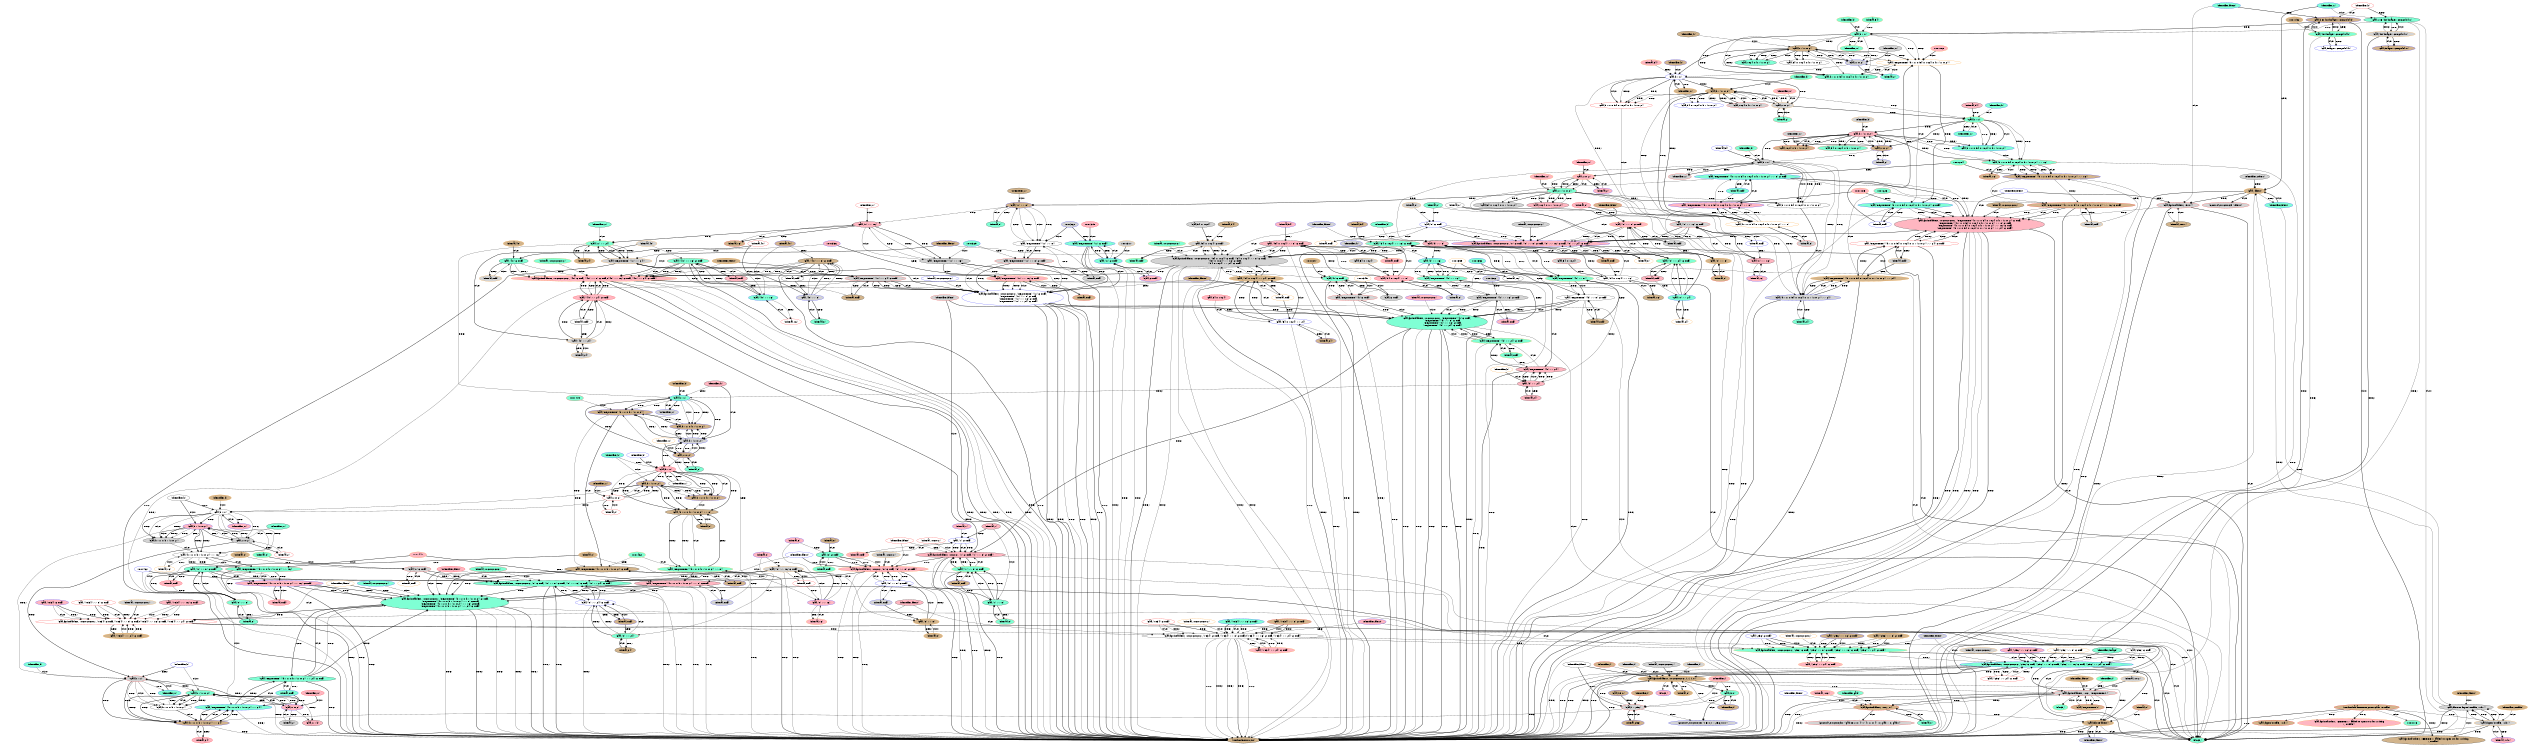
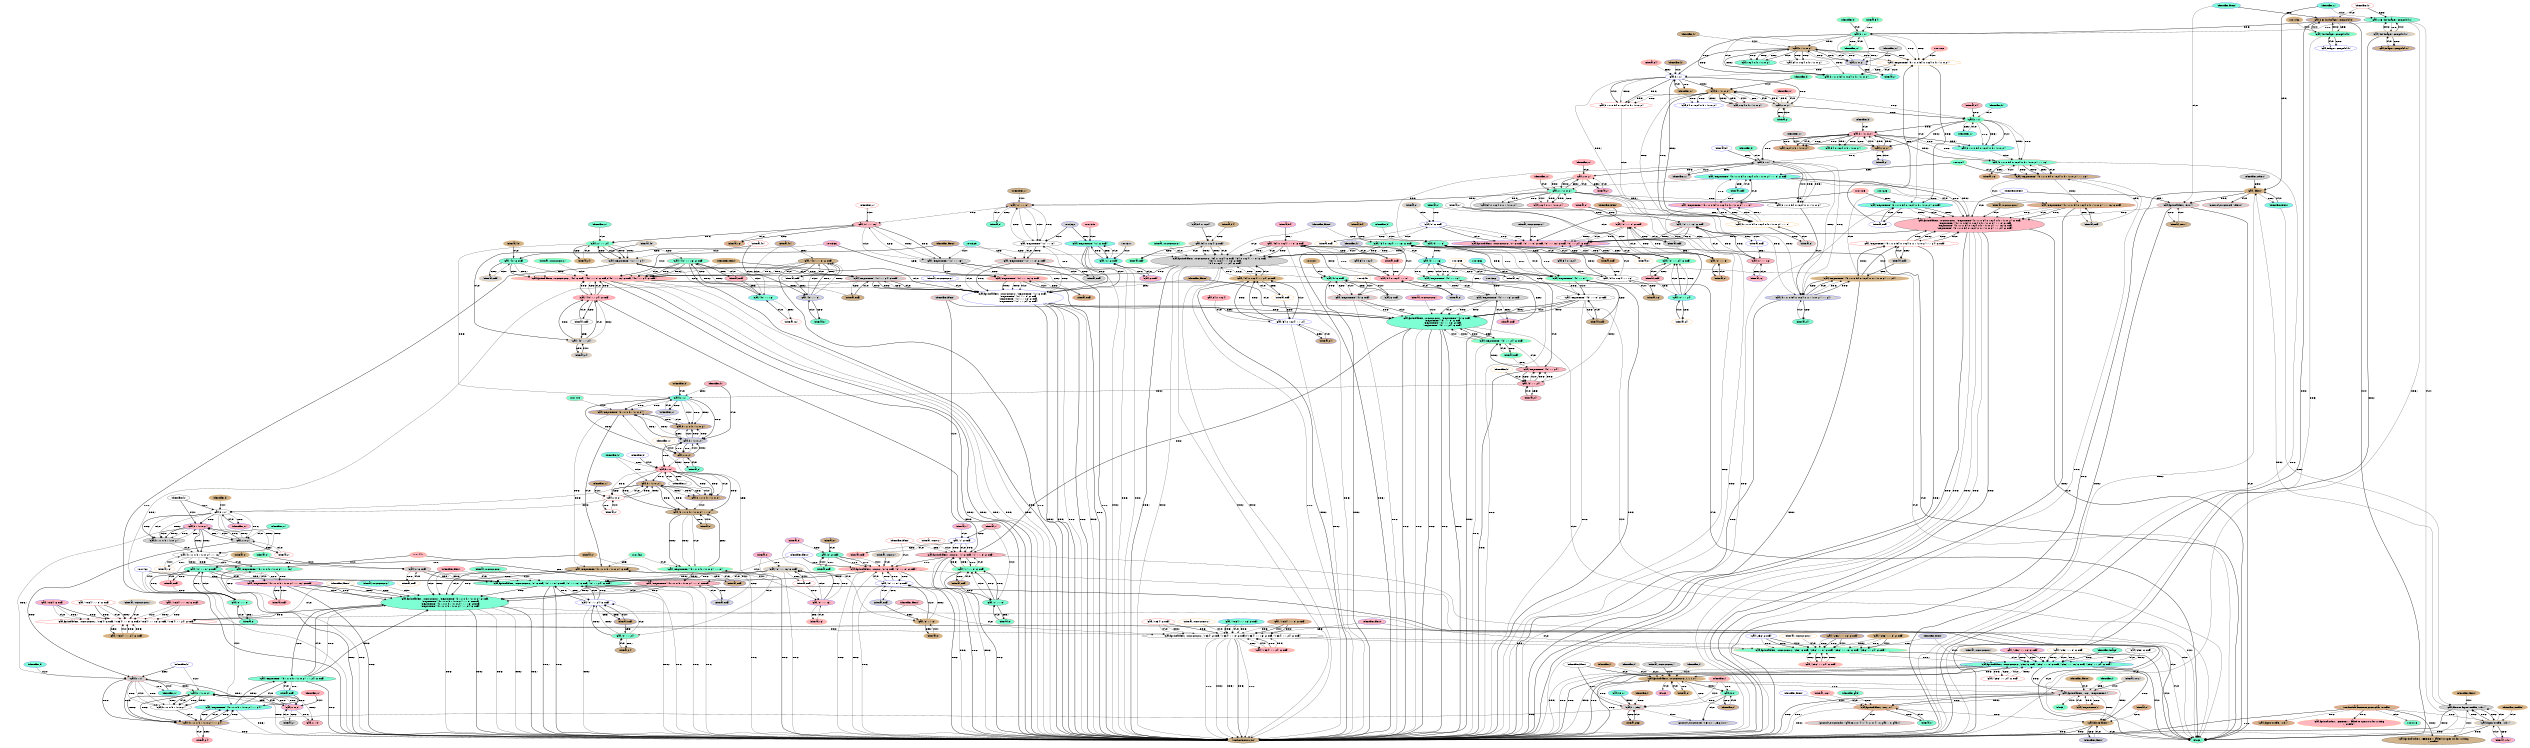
(1436, 244) -> (1436, 244)
(1618, 693) -> (1618, 693)
